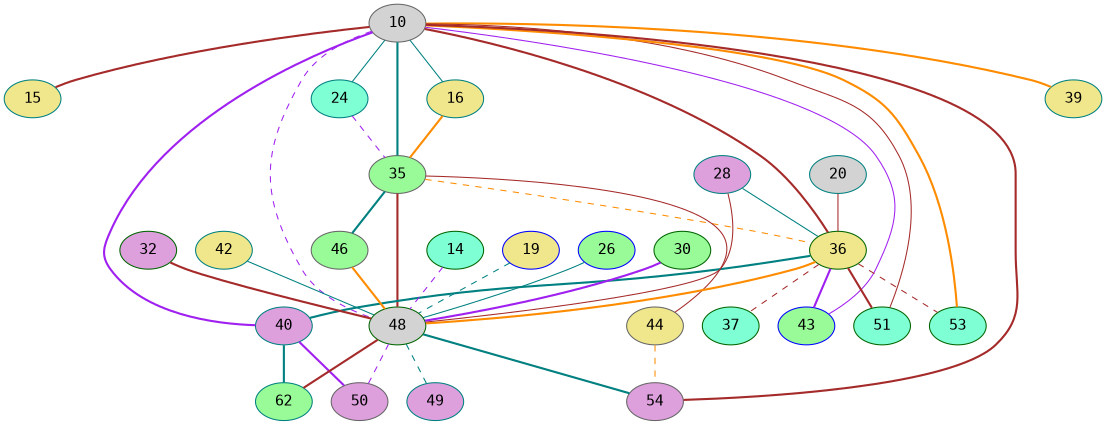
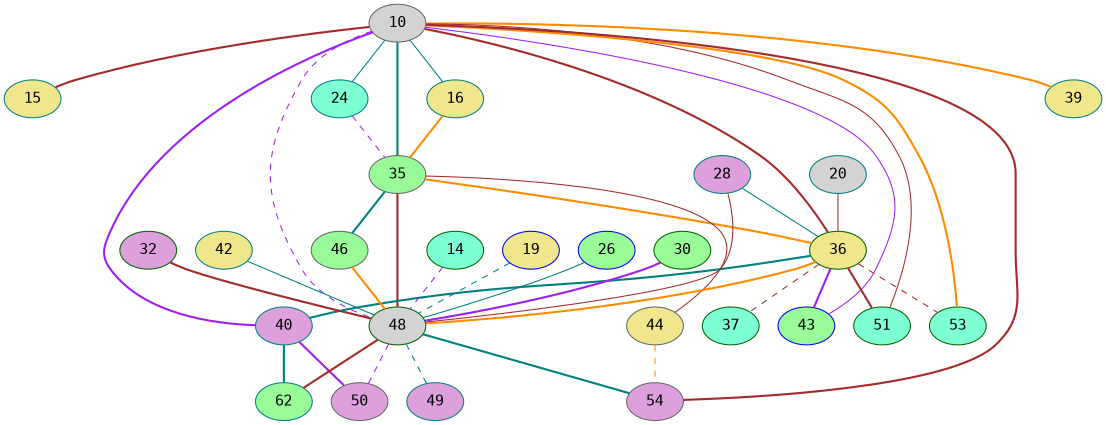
(619, 208) -> (619, 208)
